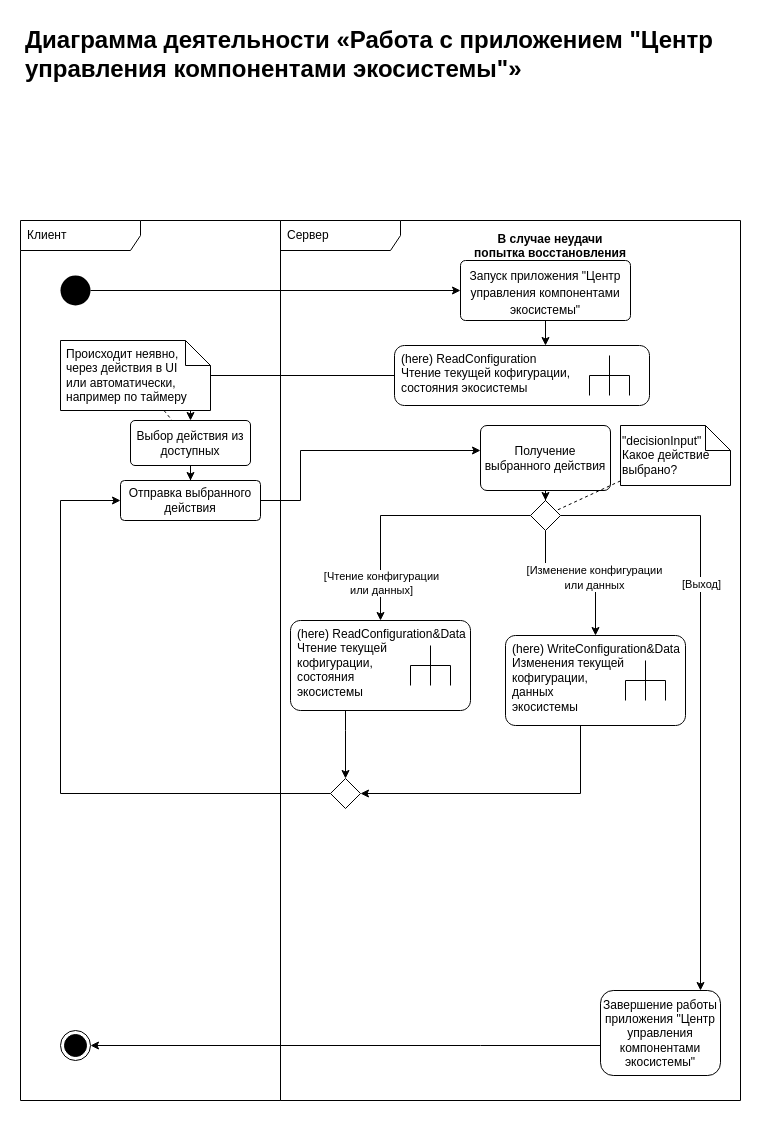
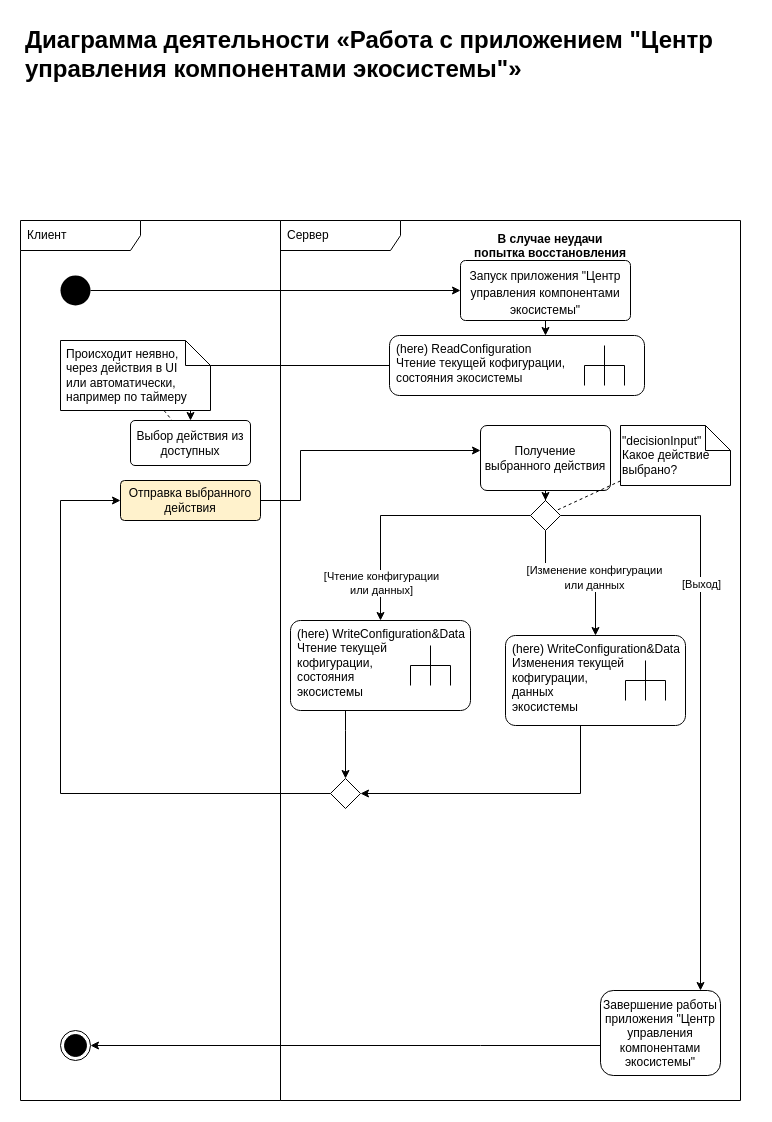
(522, 376) -> (517, 366)
(191, 465) -> none
(191, 501) -> (191, 501)
(390, 664) -> (392, 664)
